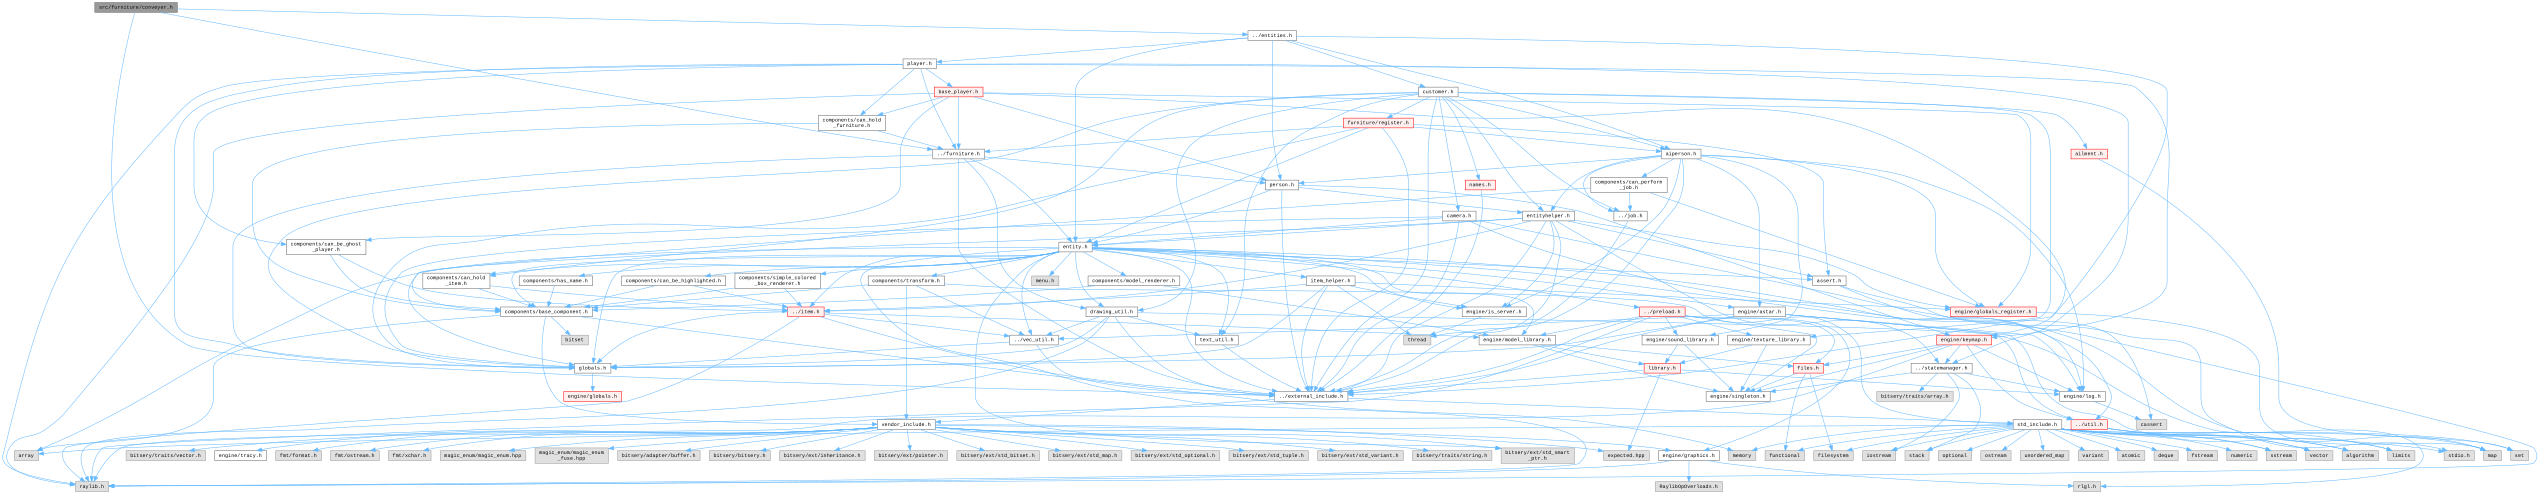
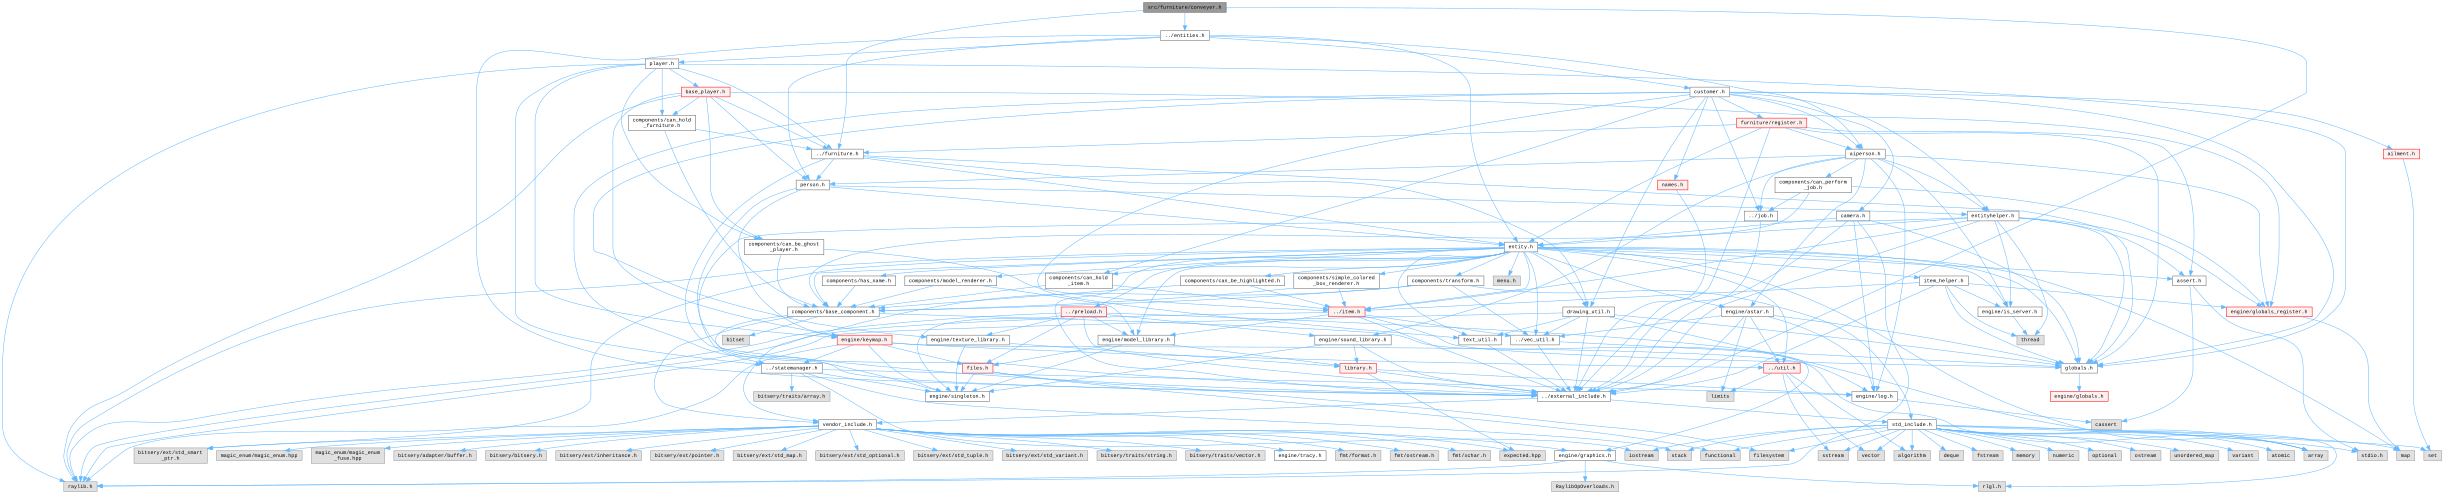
(1559, 316) -> (1404, 368)
(1240, 398) -> (785, 360)
(2225, 433) -> (1754, 381)
(998, 456) -> none
